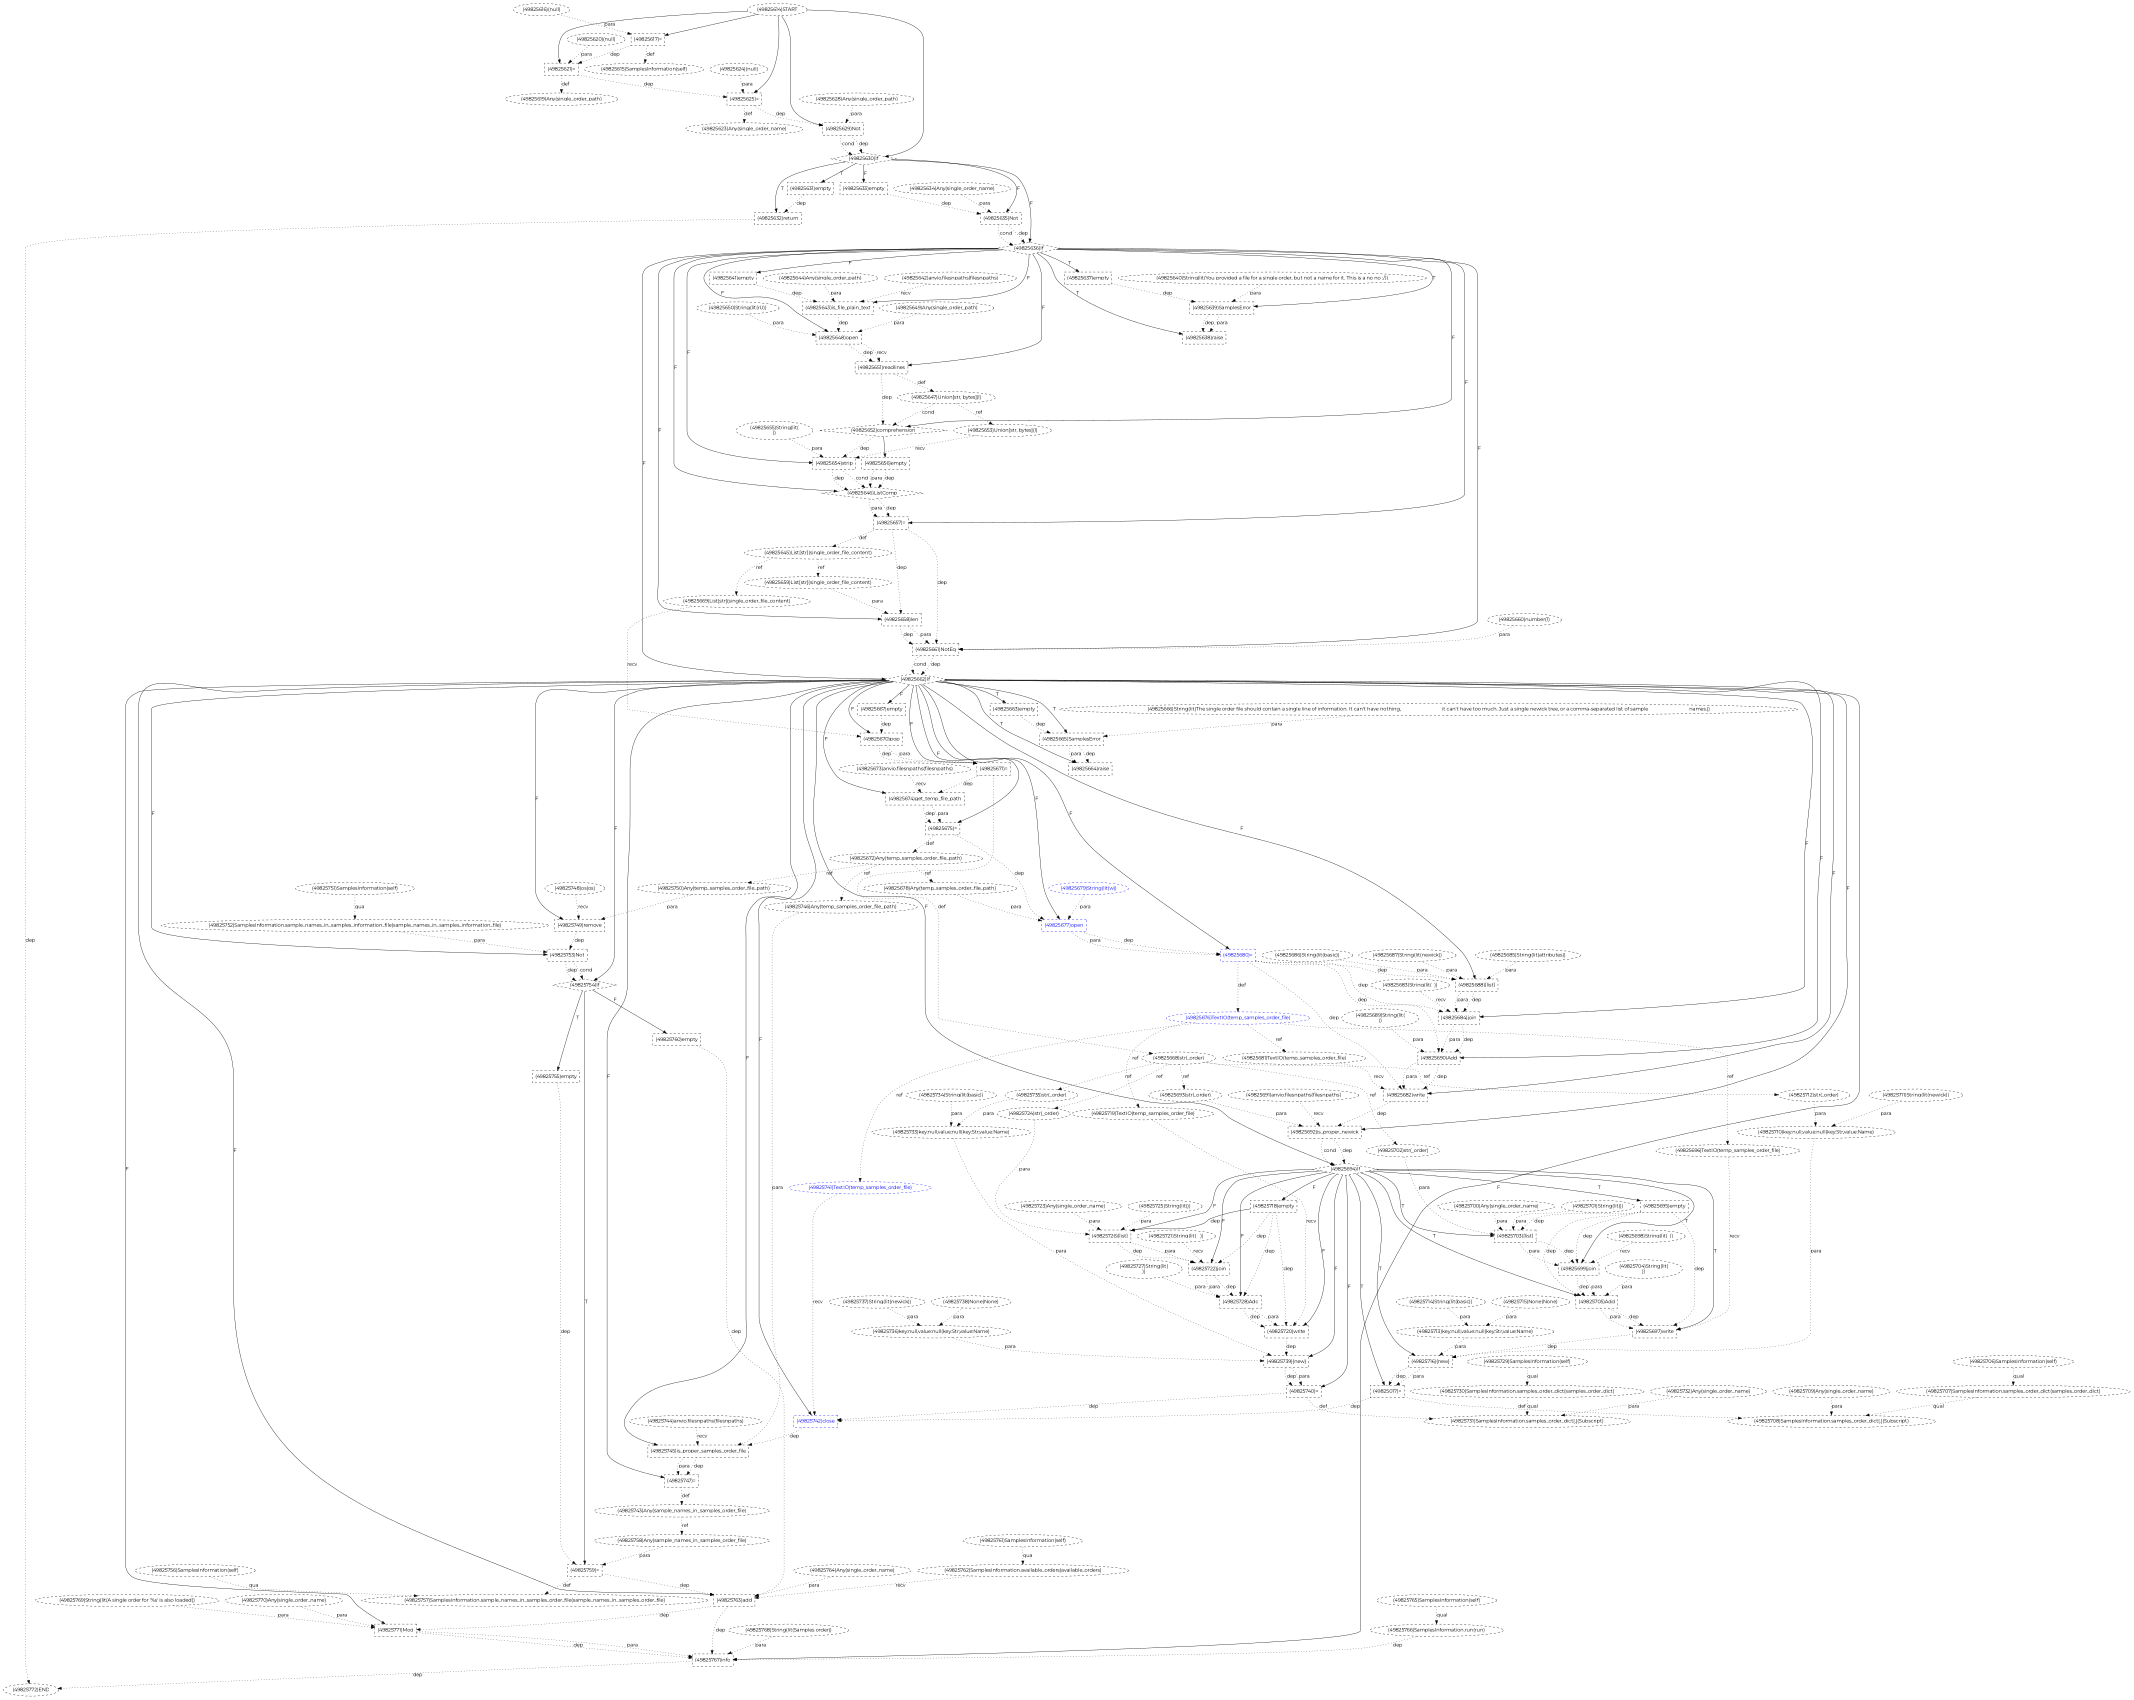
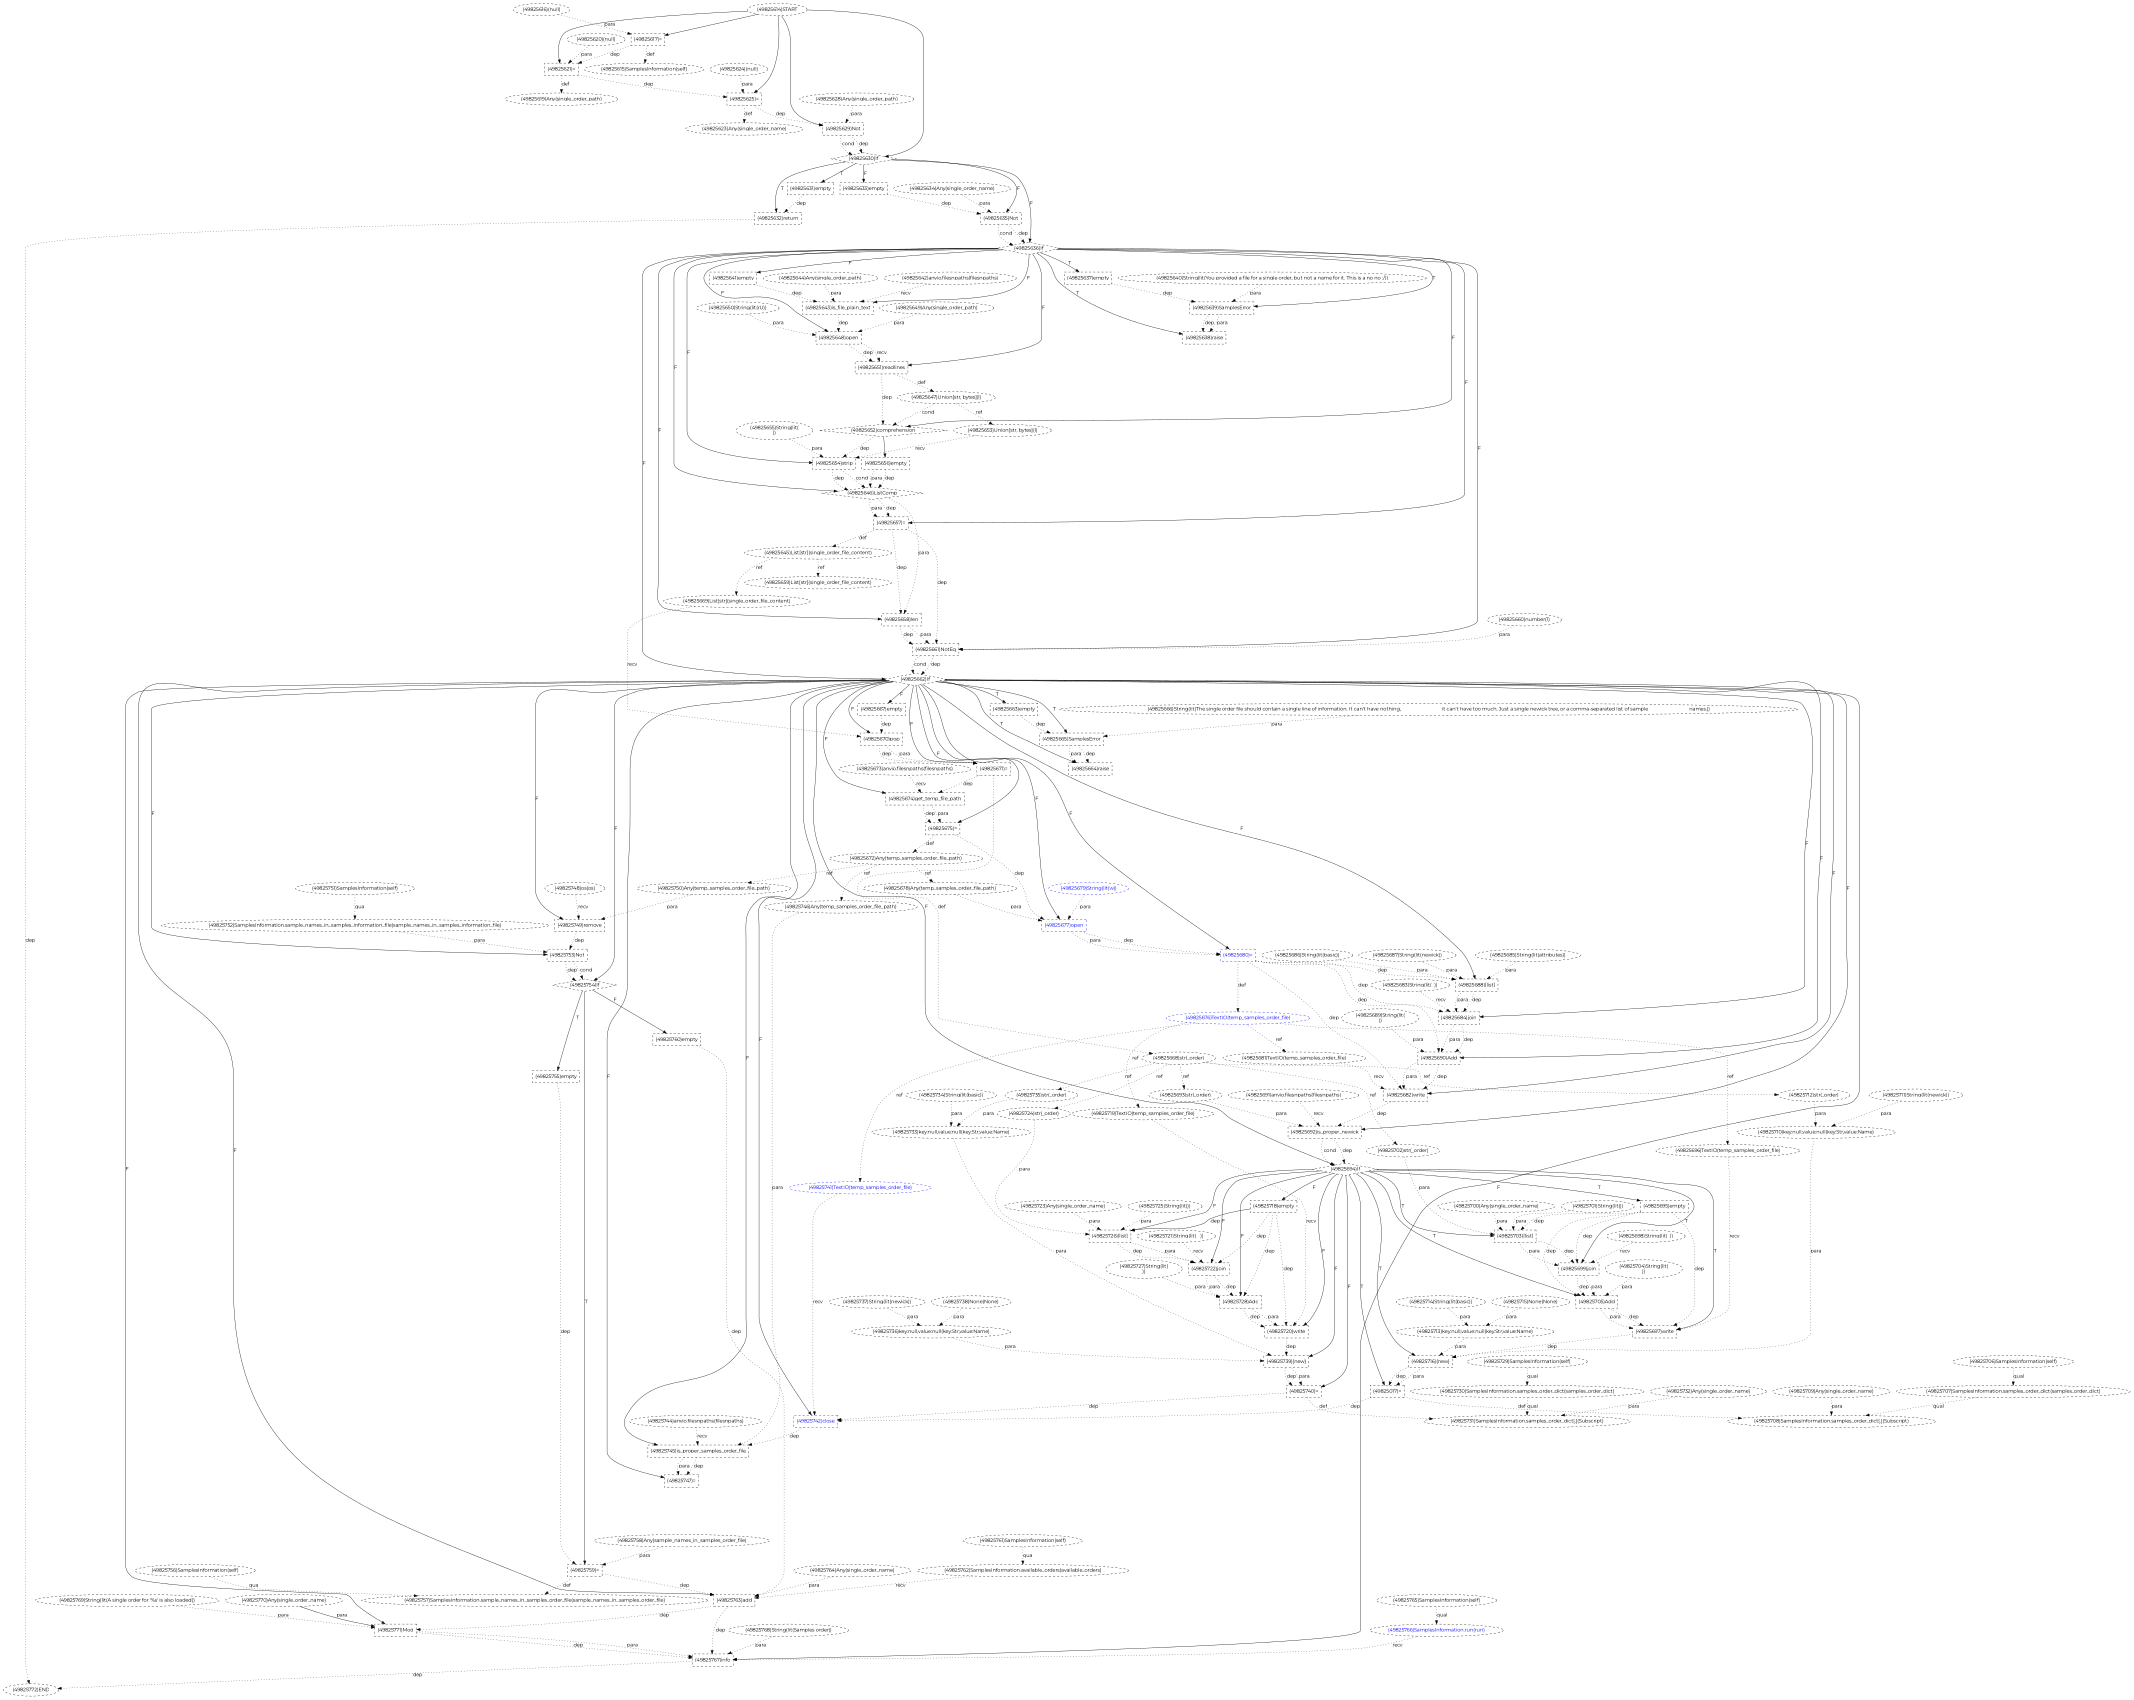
(858, 601) -> (918, 548)
(682, 1511) -> none
(335, 1618) -> (335, 1618)
(1437, 1630) -> (1437, 1630)
(1398, 1645) -> (1398, 1645)
